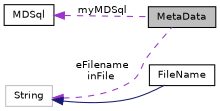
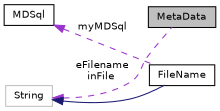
(106, 16) -> (109, 47)
